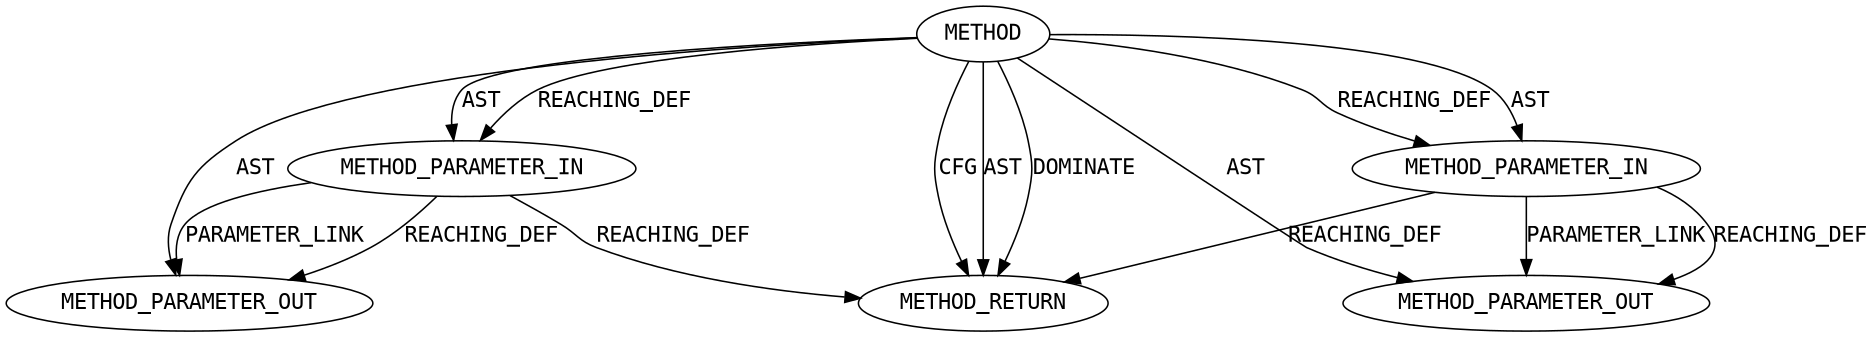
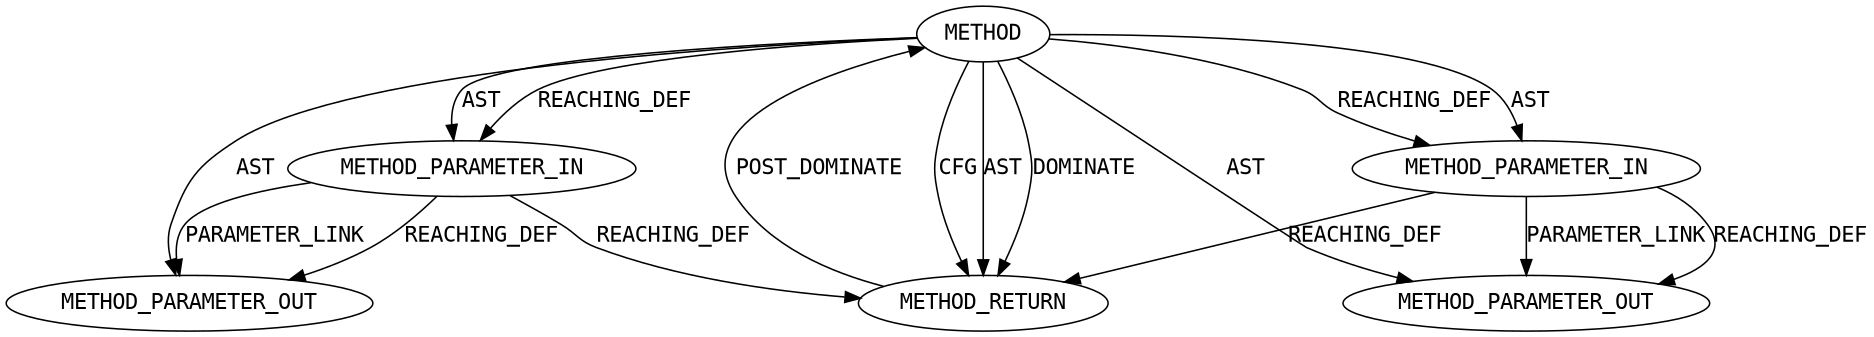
none -> (728, 156)
